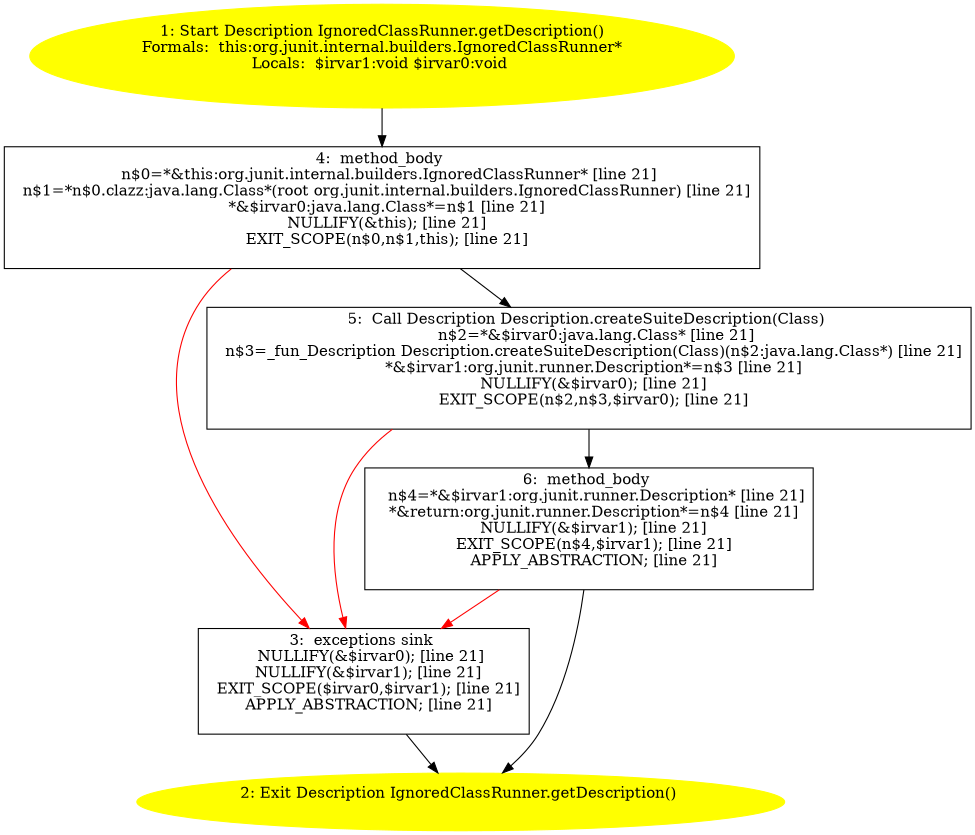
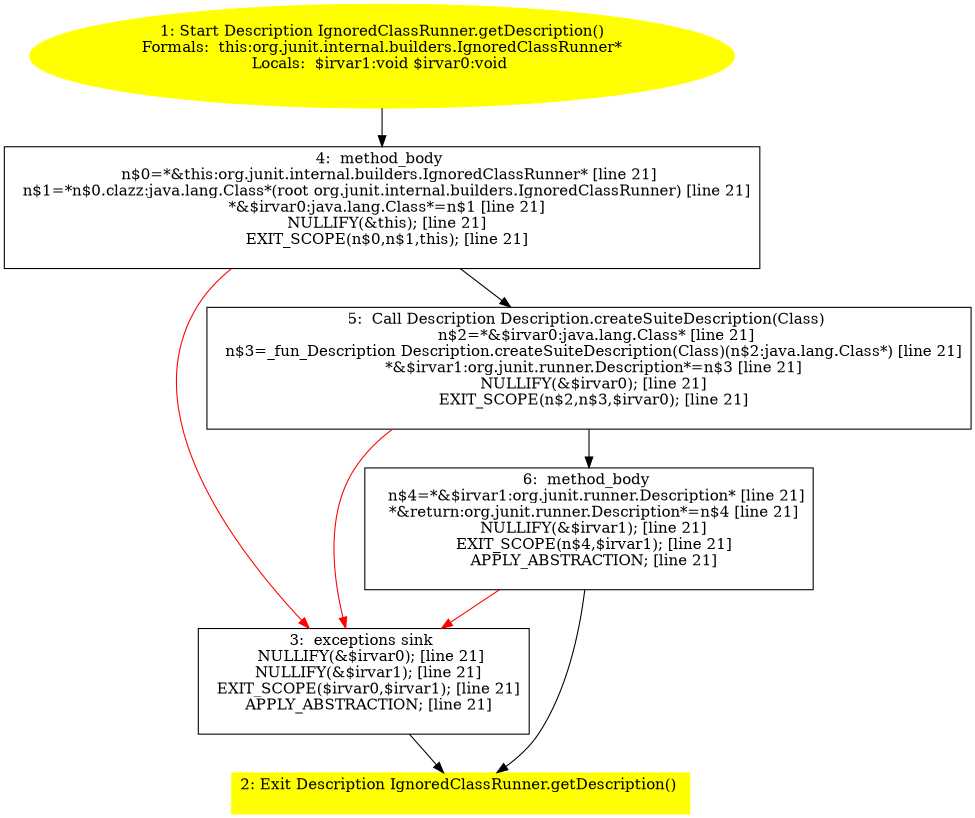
(461, 802) -> (461, 793)
